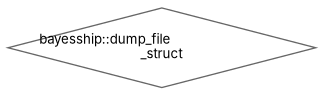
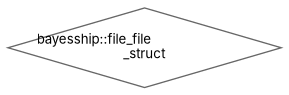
(162, 48) -> (145, 48)
